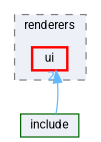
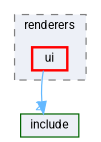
(58, 98) -> (42, 88)
